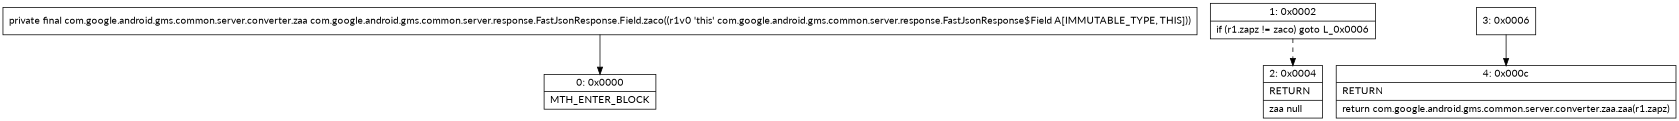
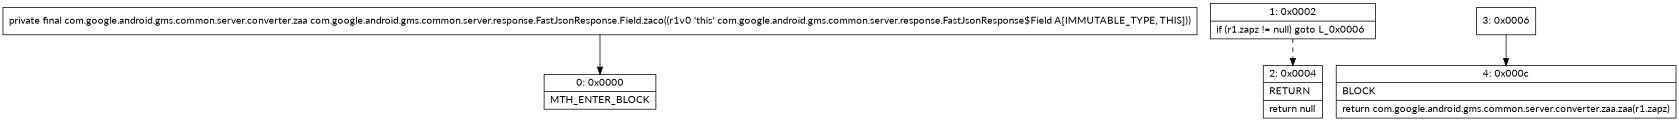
(1293, 30) -> (1291, 30)
(1363, 91) -> (1359, 91)
(1286, 109) -> (1293, 109)
